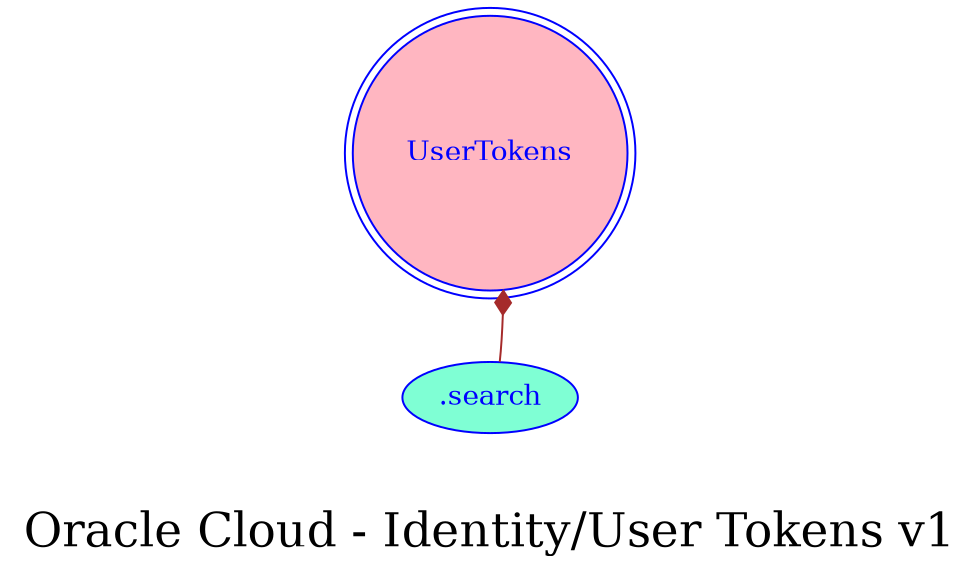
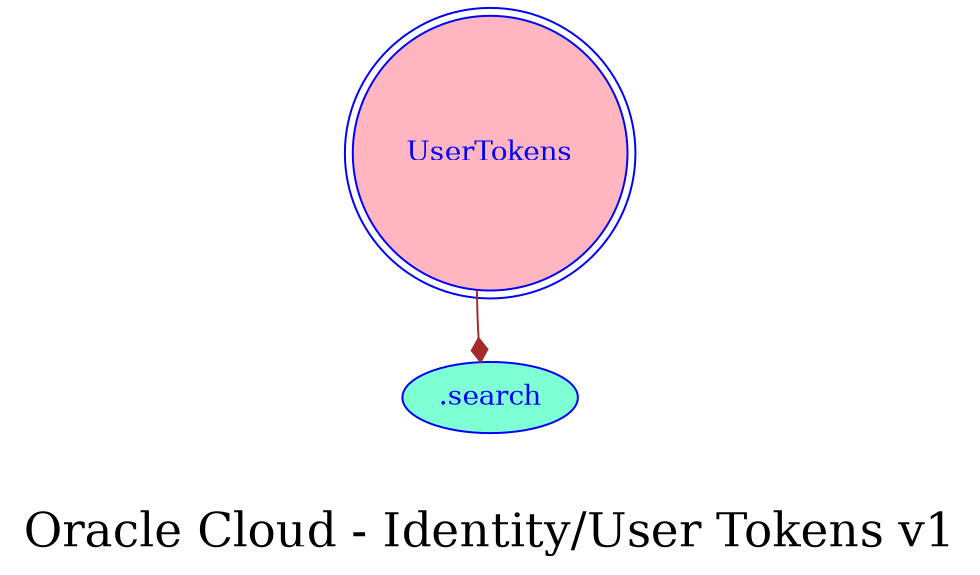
(502, 338) -> (477, 314)
